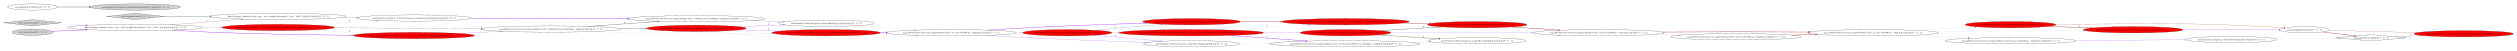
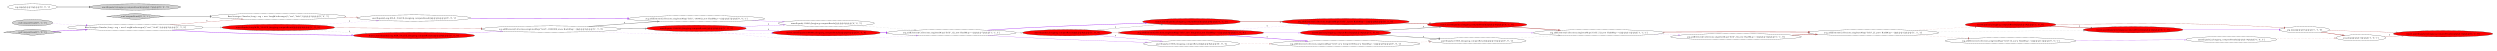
(32, 23) -> (32, 23)
(32, 32) -> (32, 32)
(2371, 38) -> (2361, 38)
